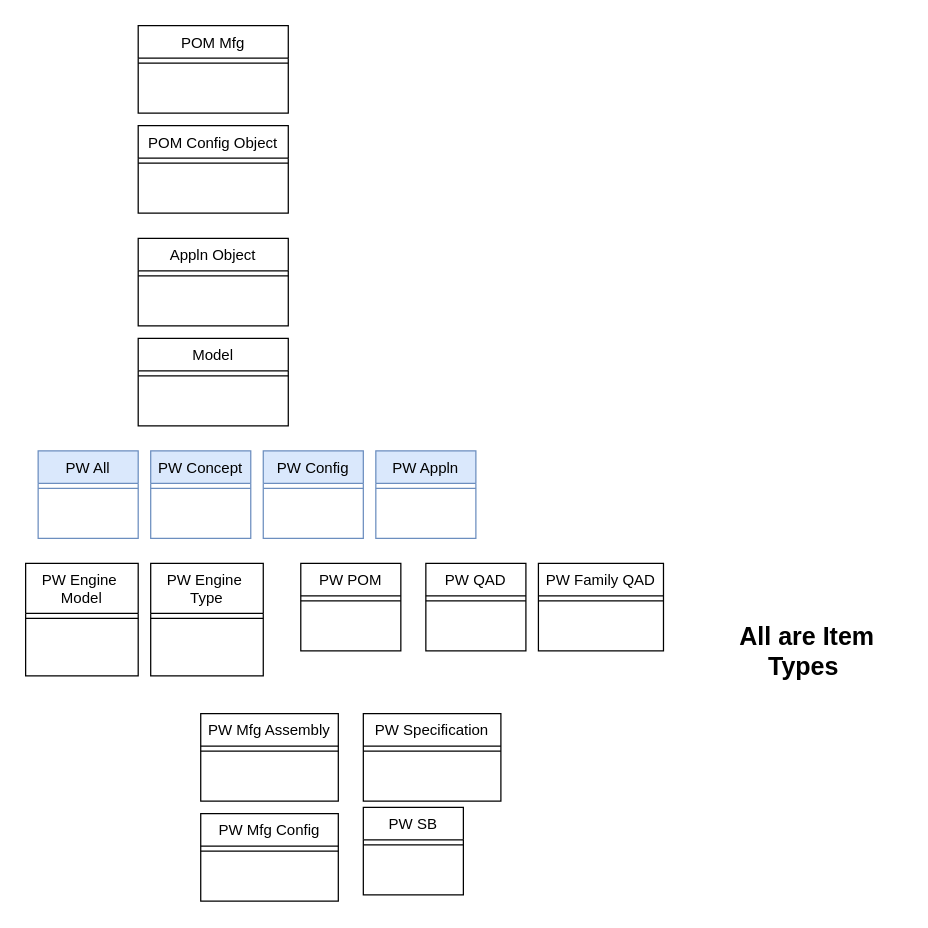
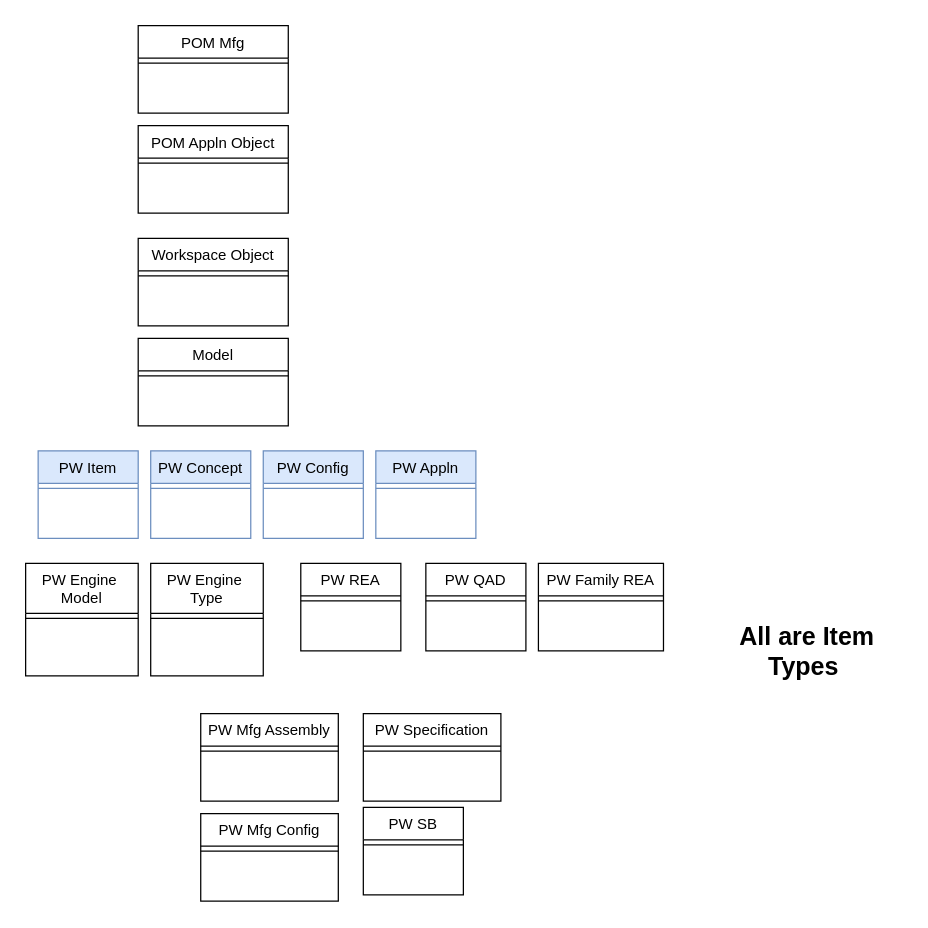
(213, 143) -> (213, 143)
(213, 255) -> (213, 255)
(88, 468) -> (88, 468)
(350, 580) -> (350, 580)
(600, 580) -> (600, 580)
